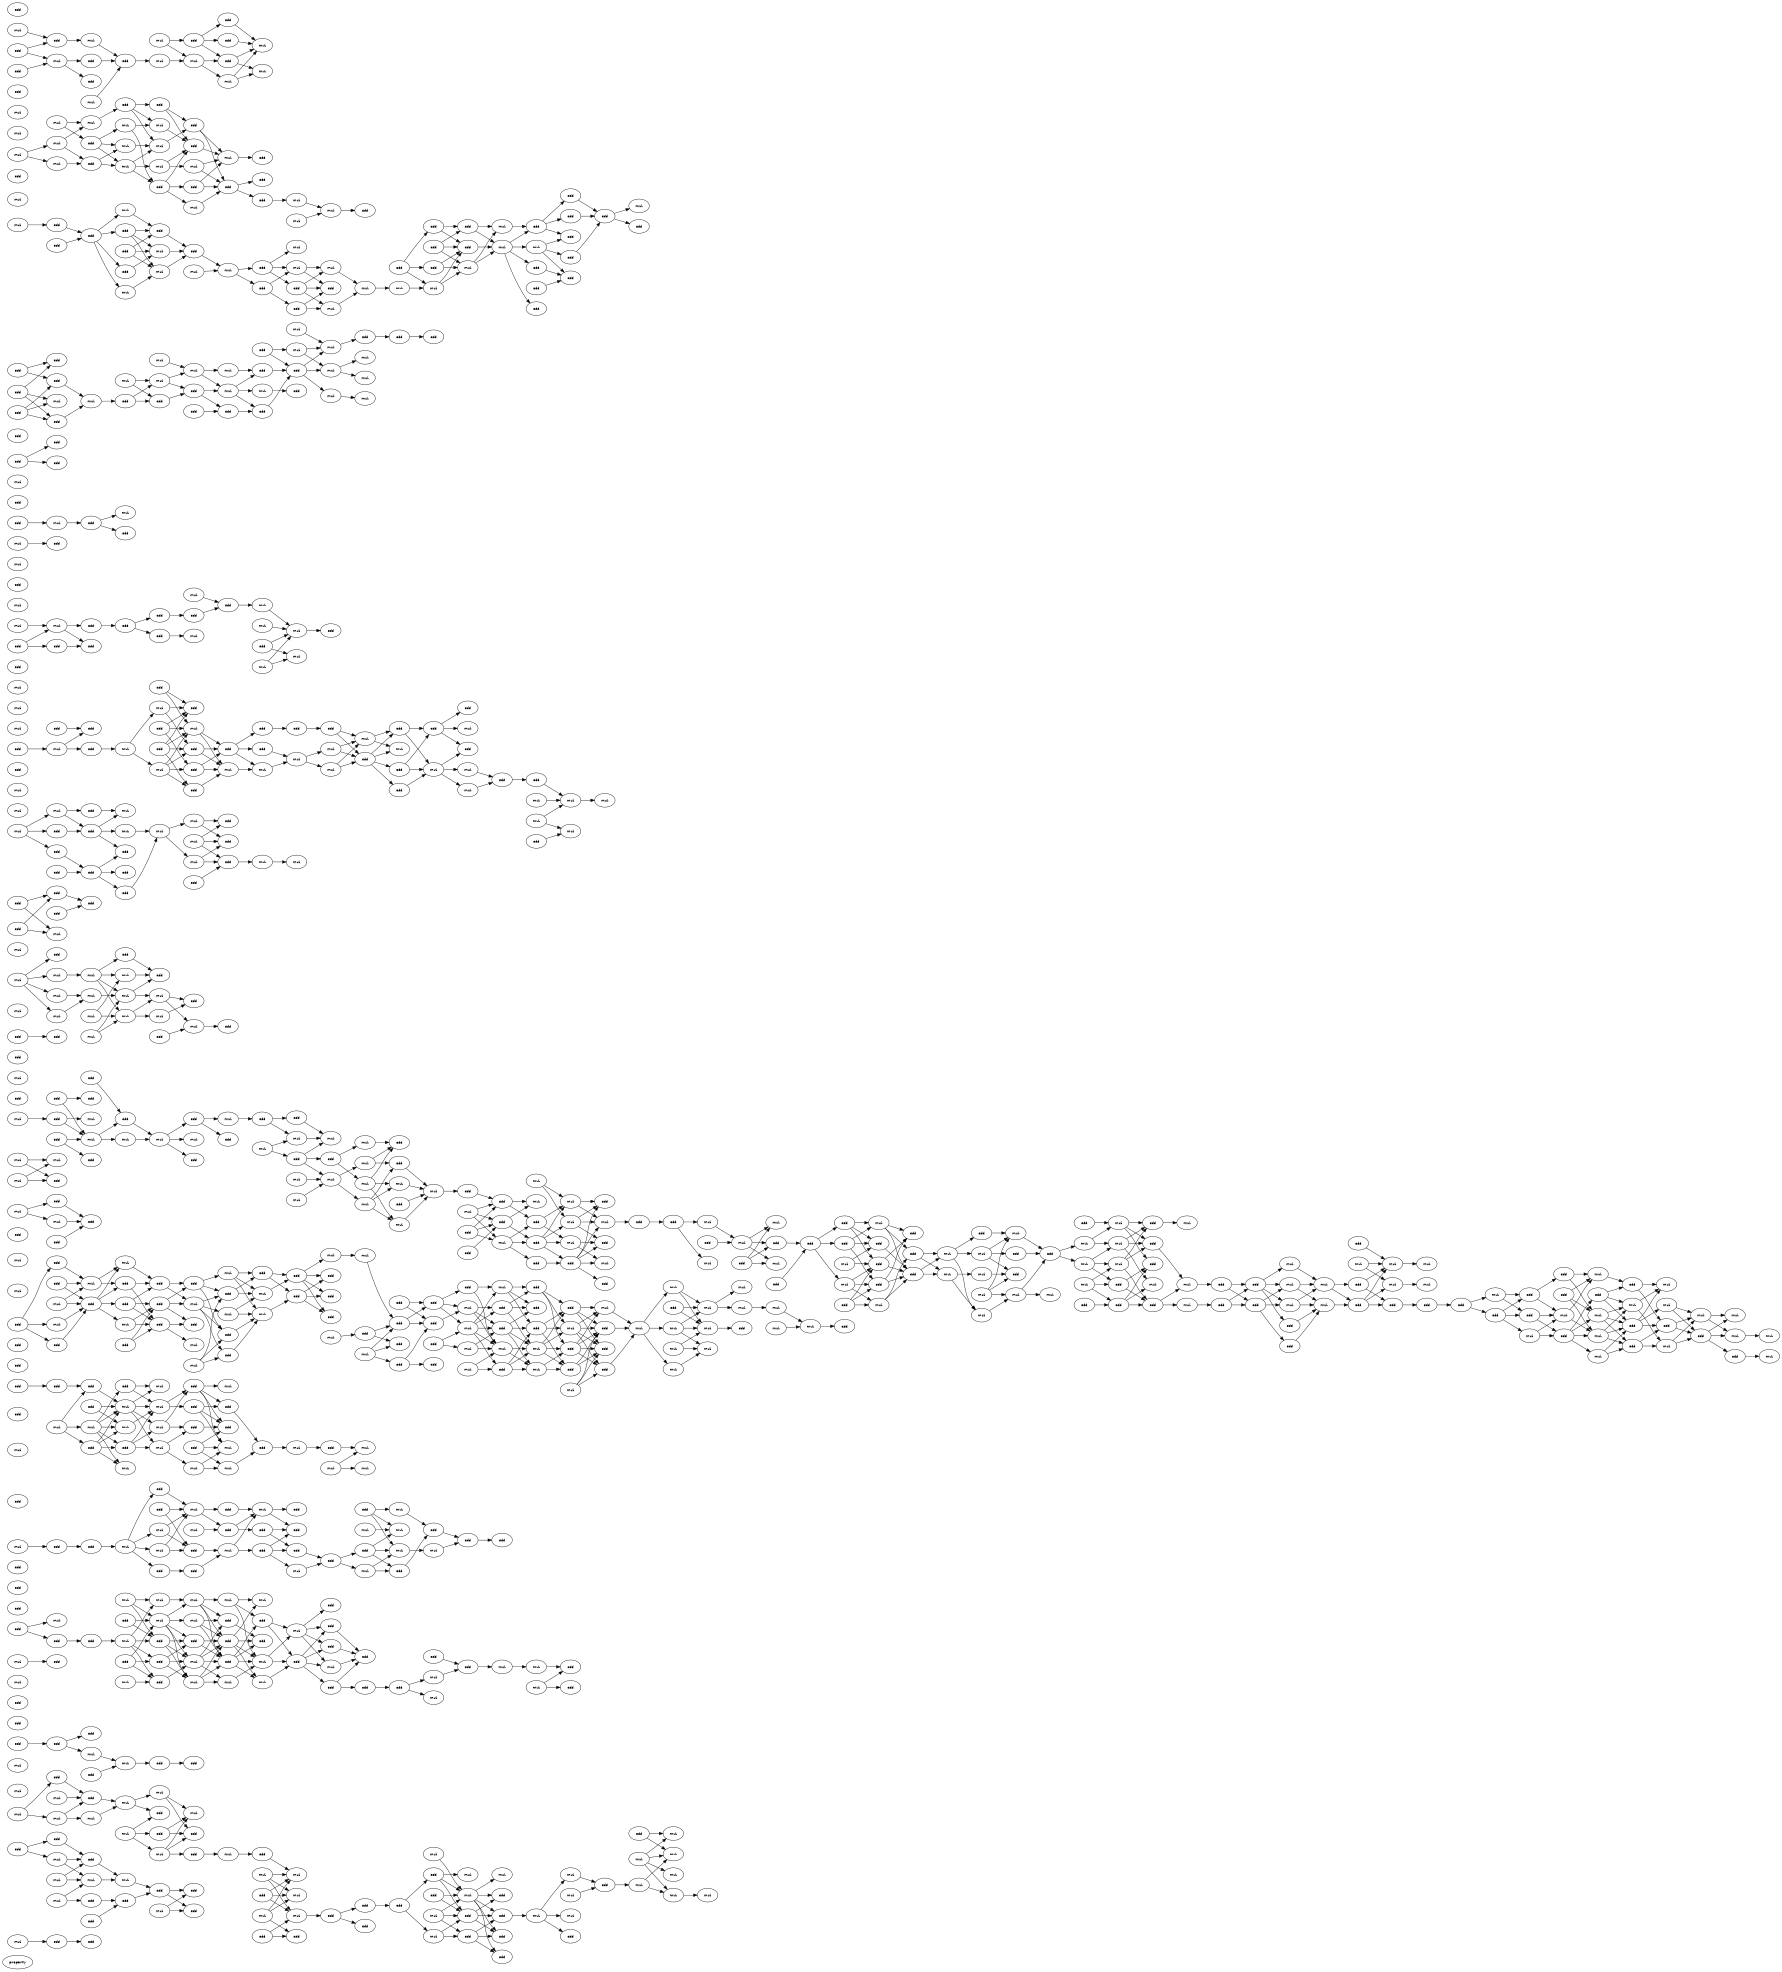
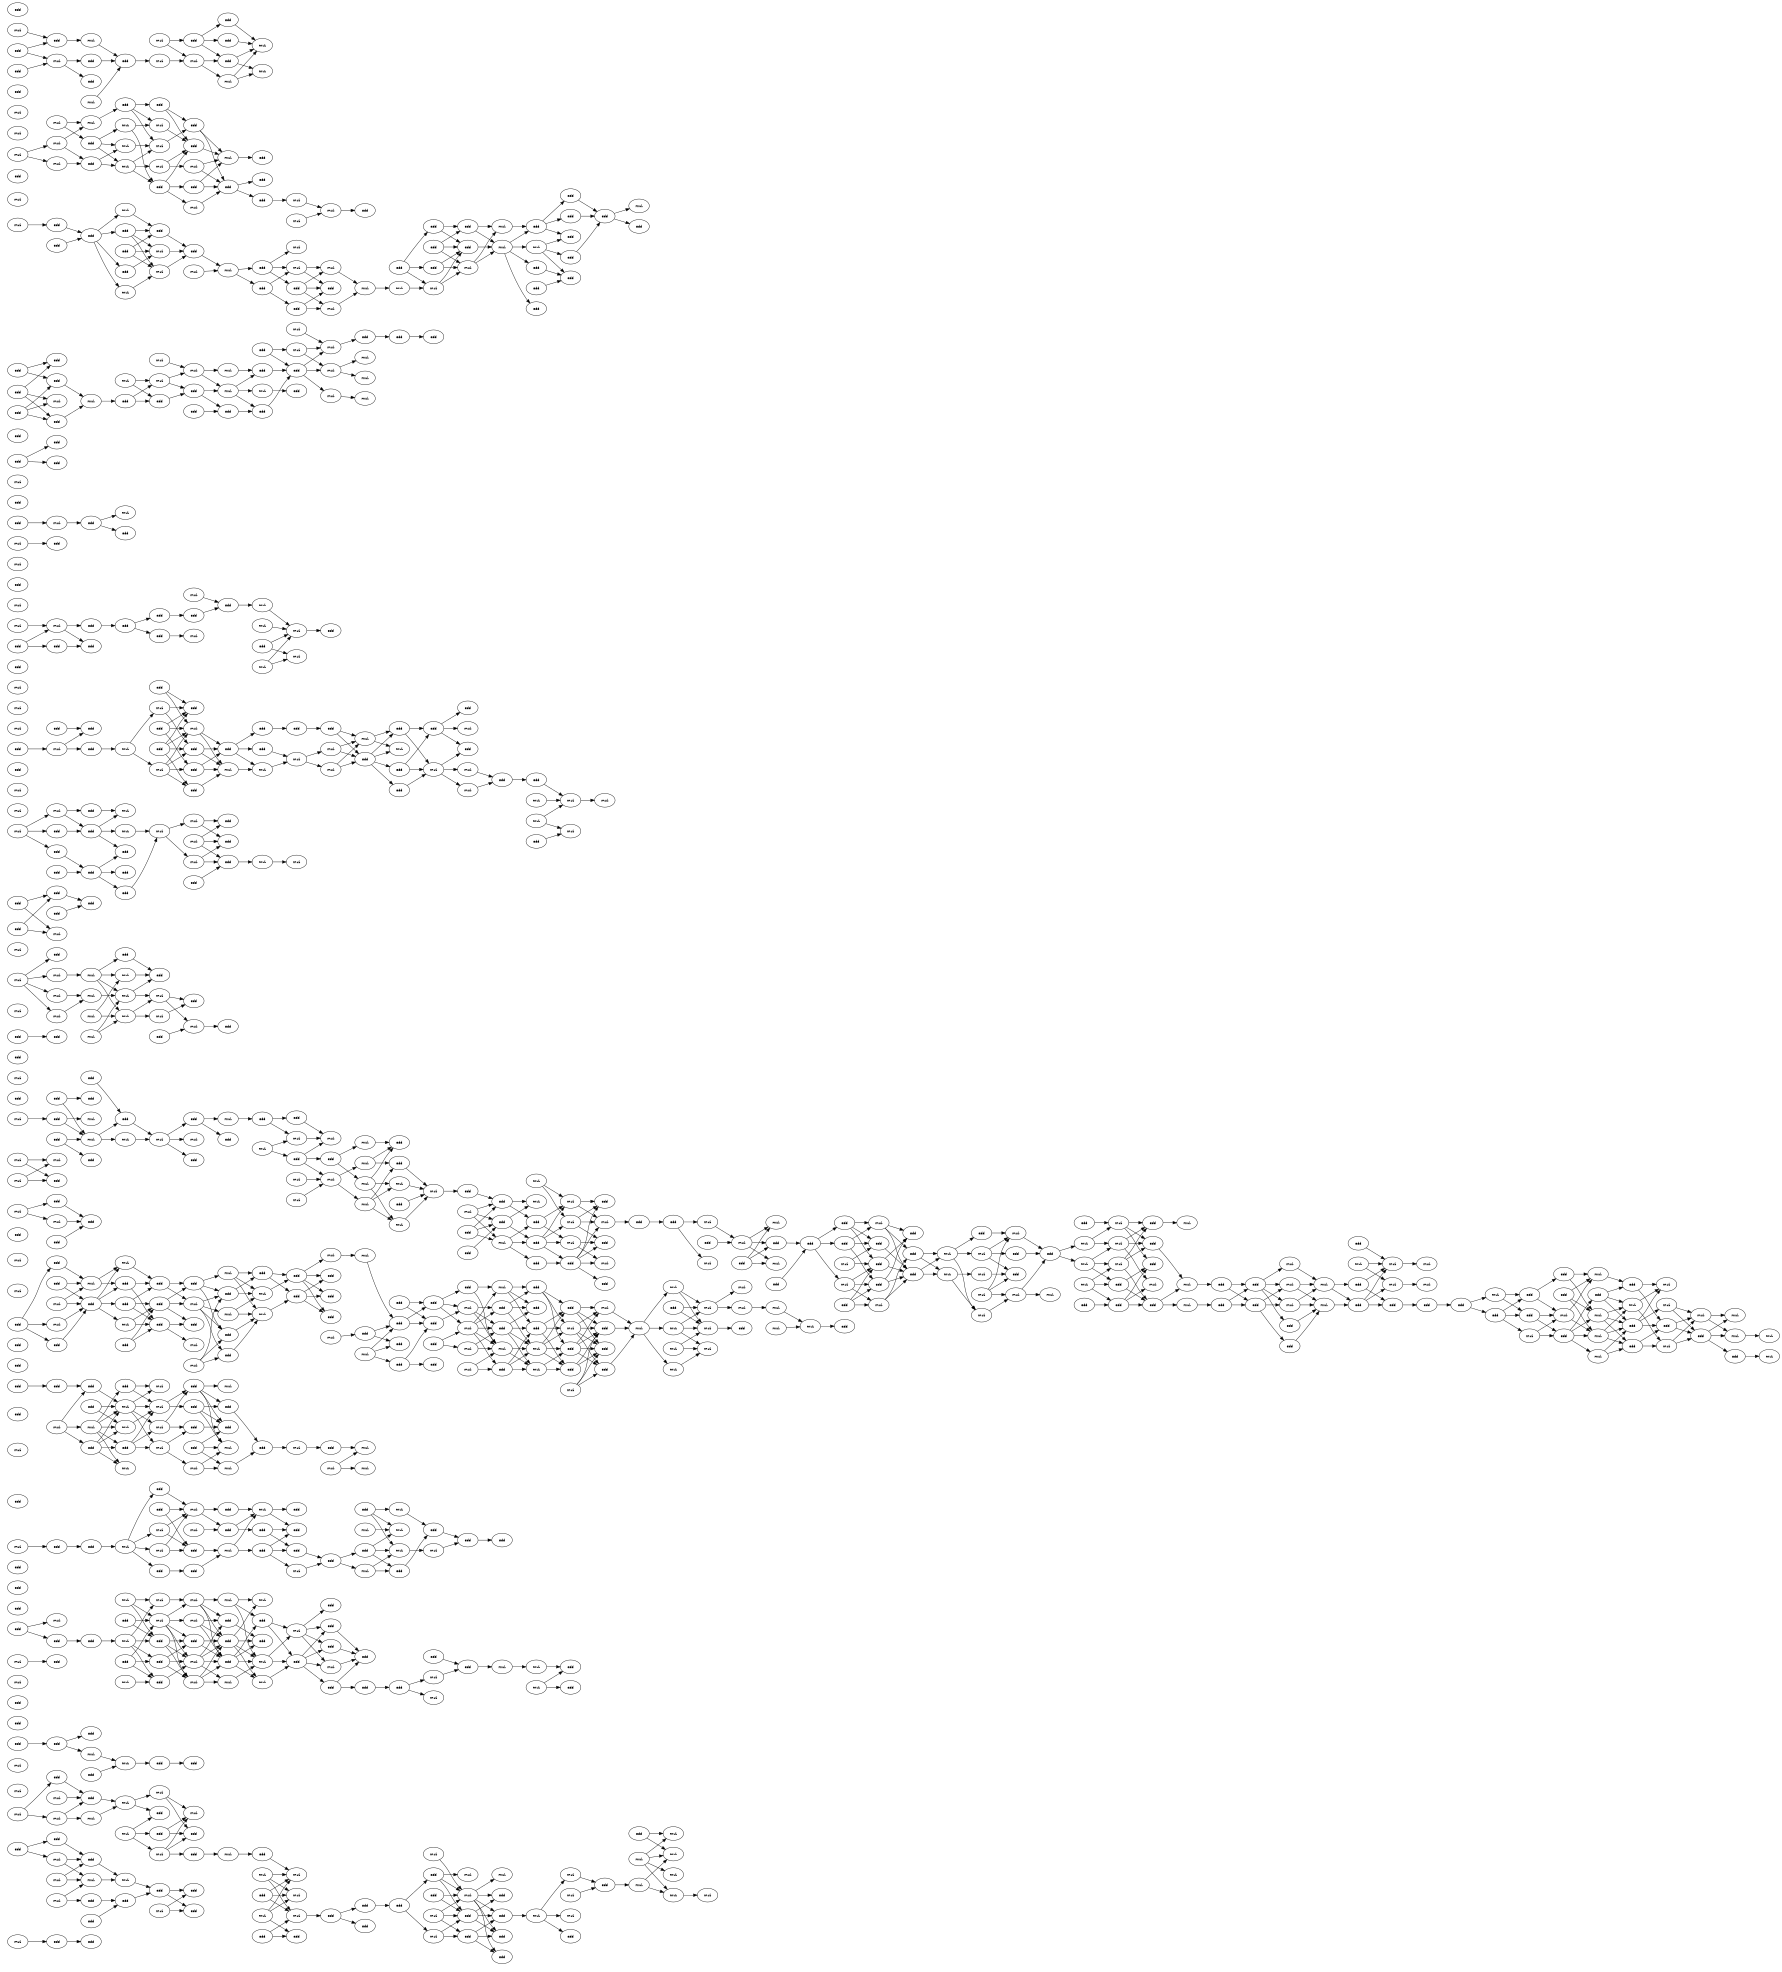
(18, 1962) -> none
